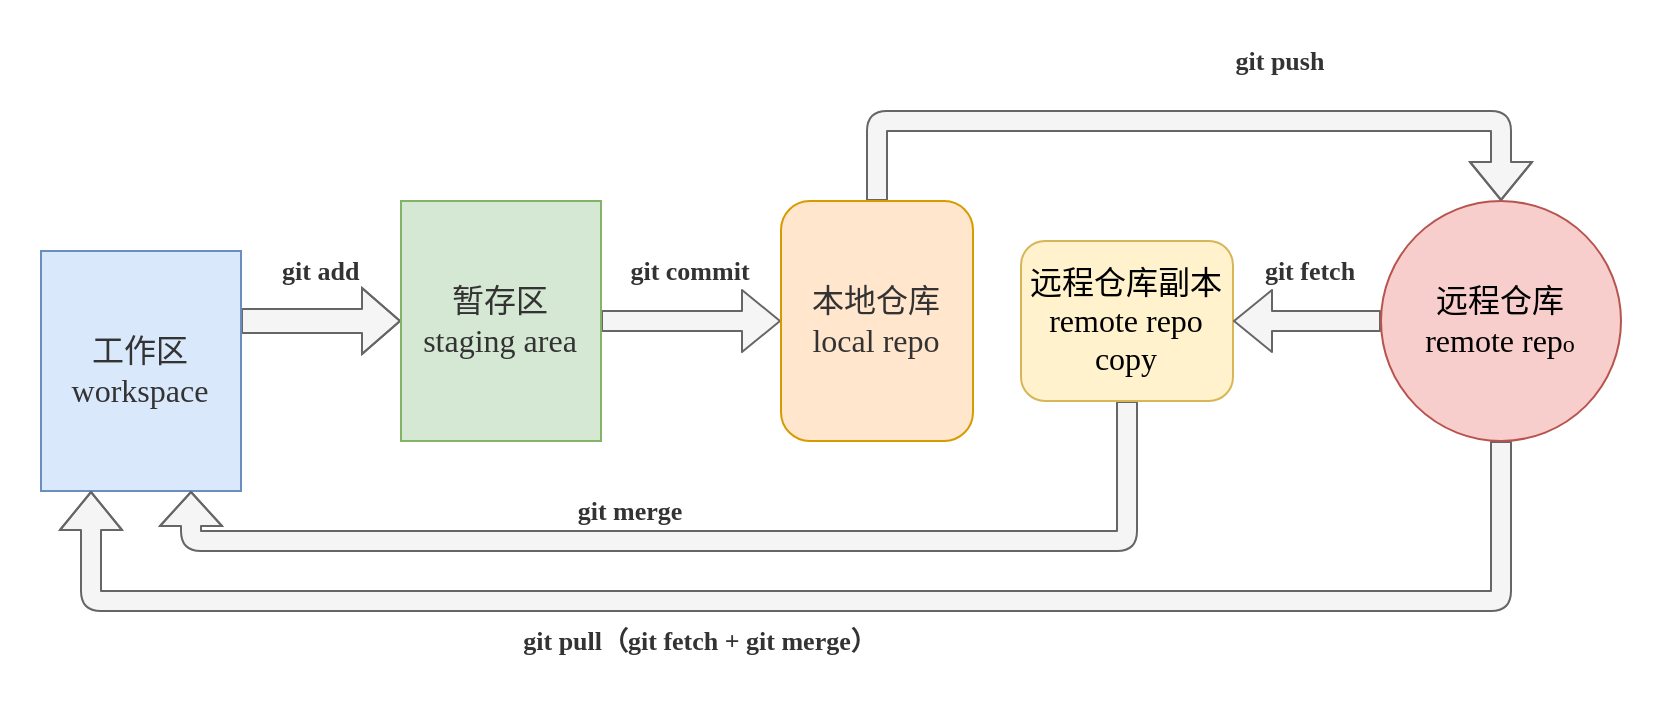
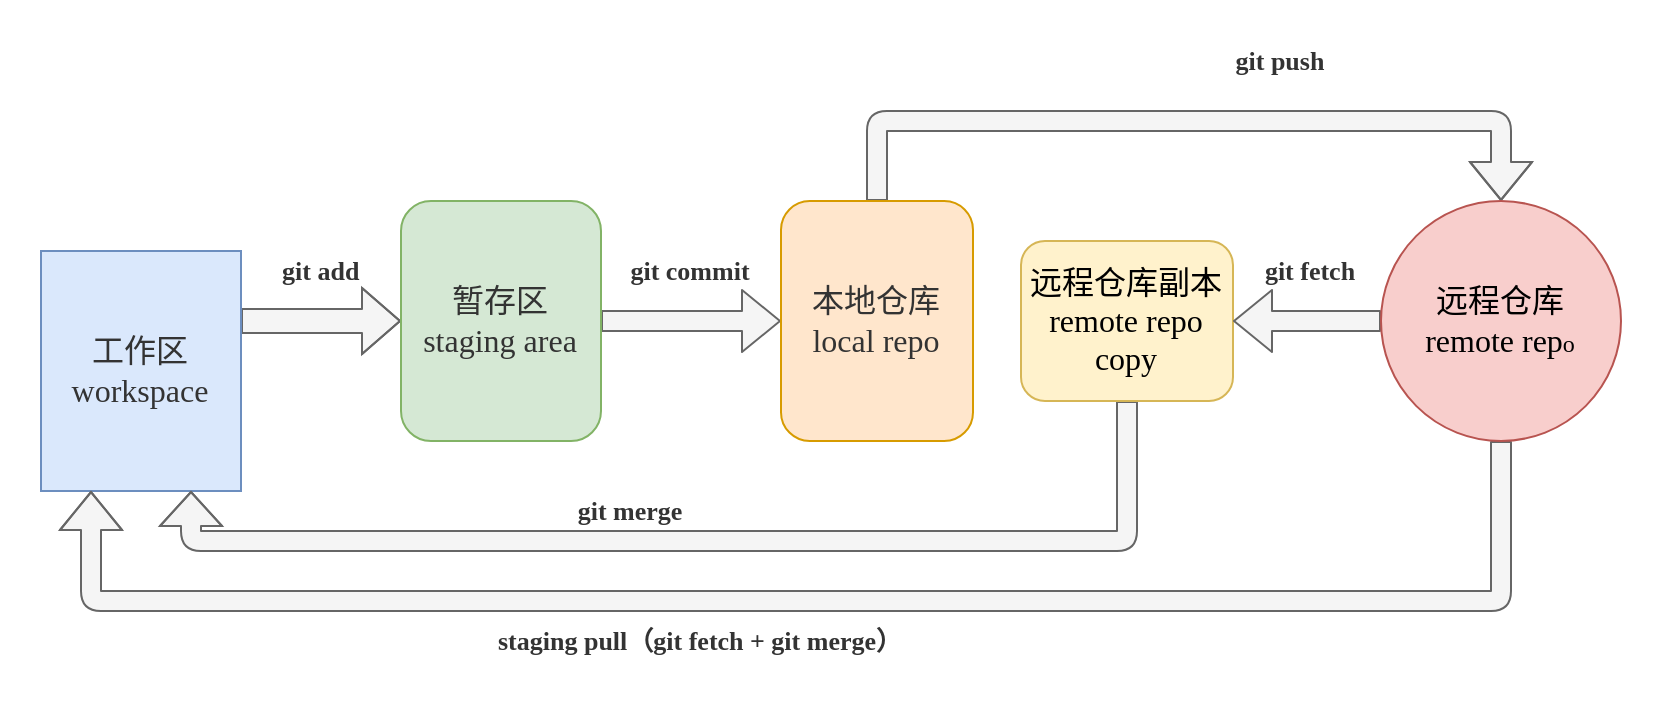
(501, 321) -> (501, 321)
(701, 641) -> (701, 641)
